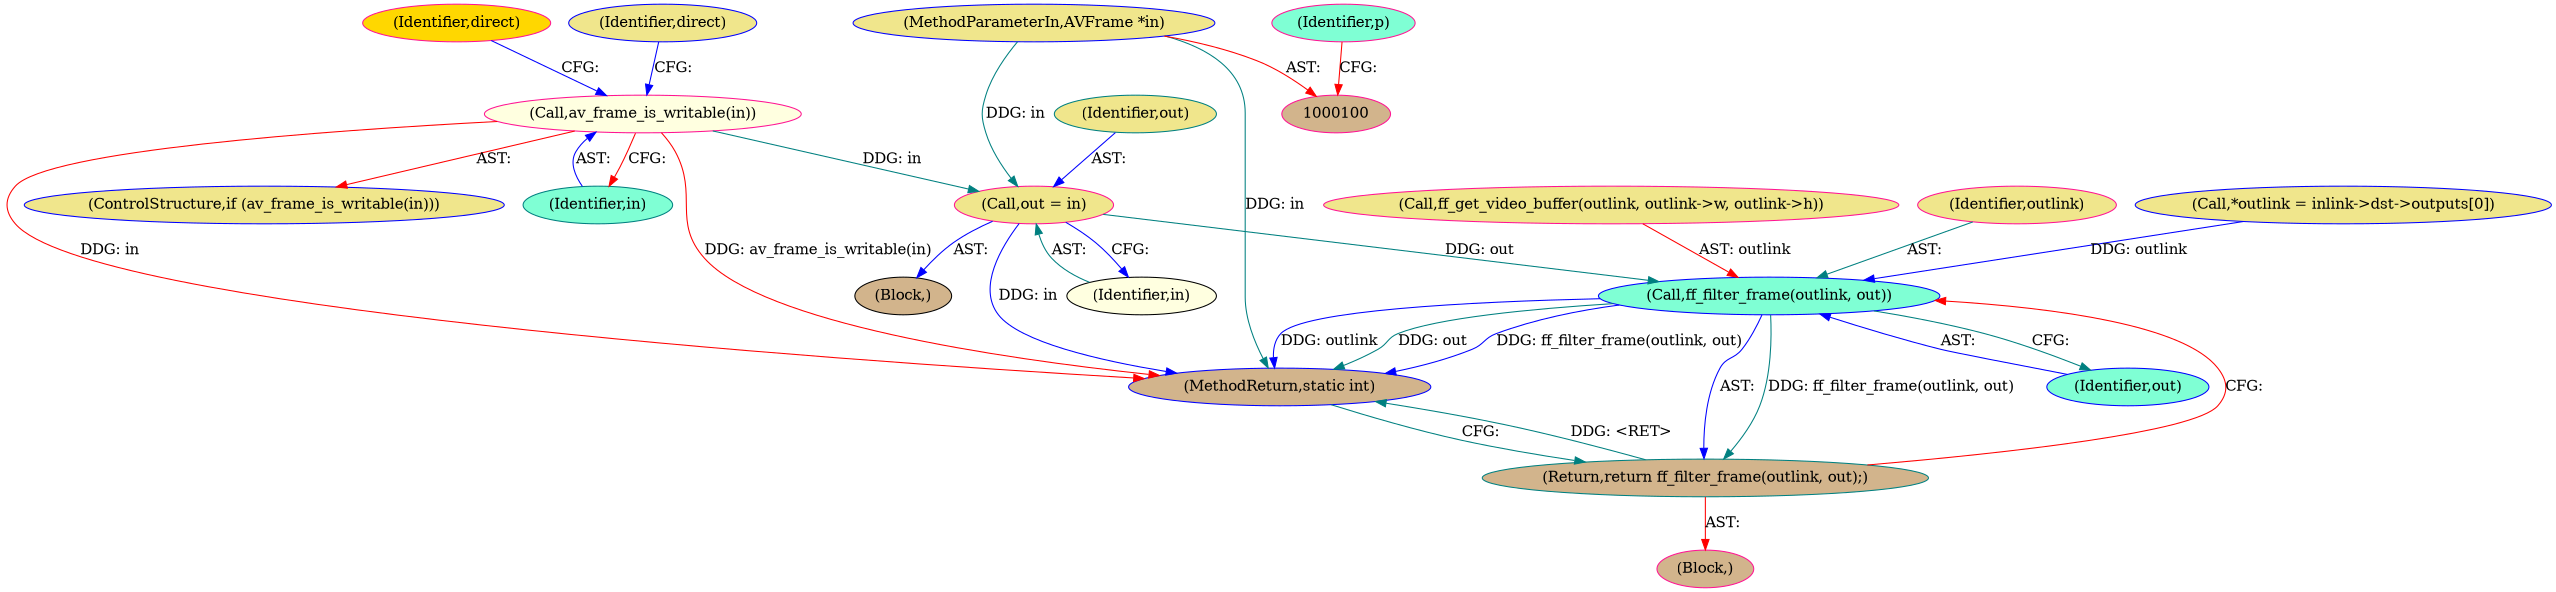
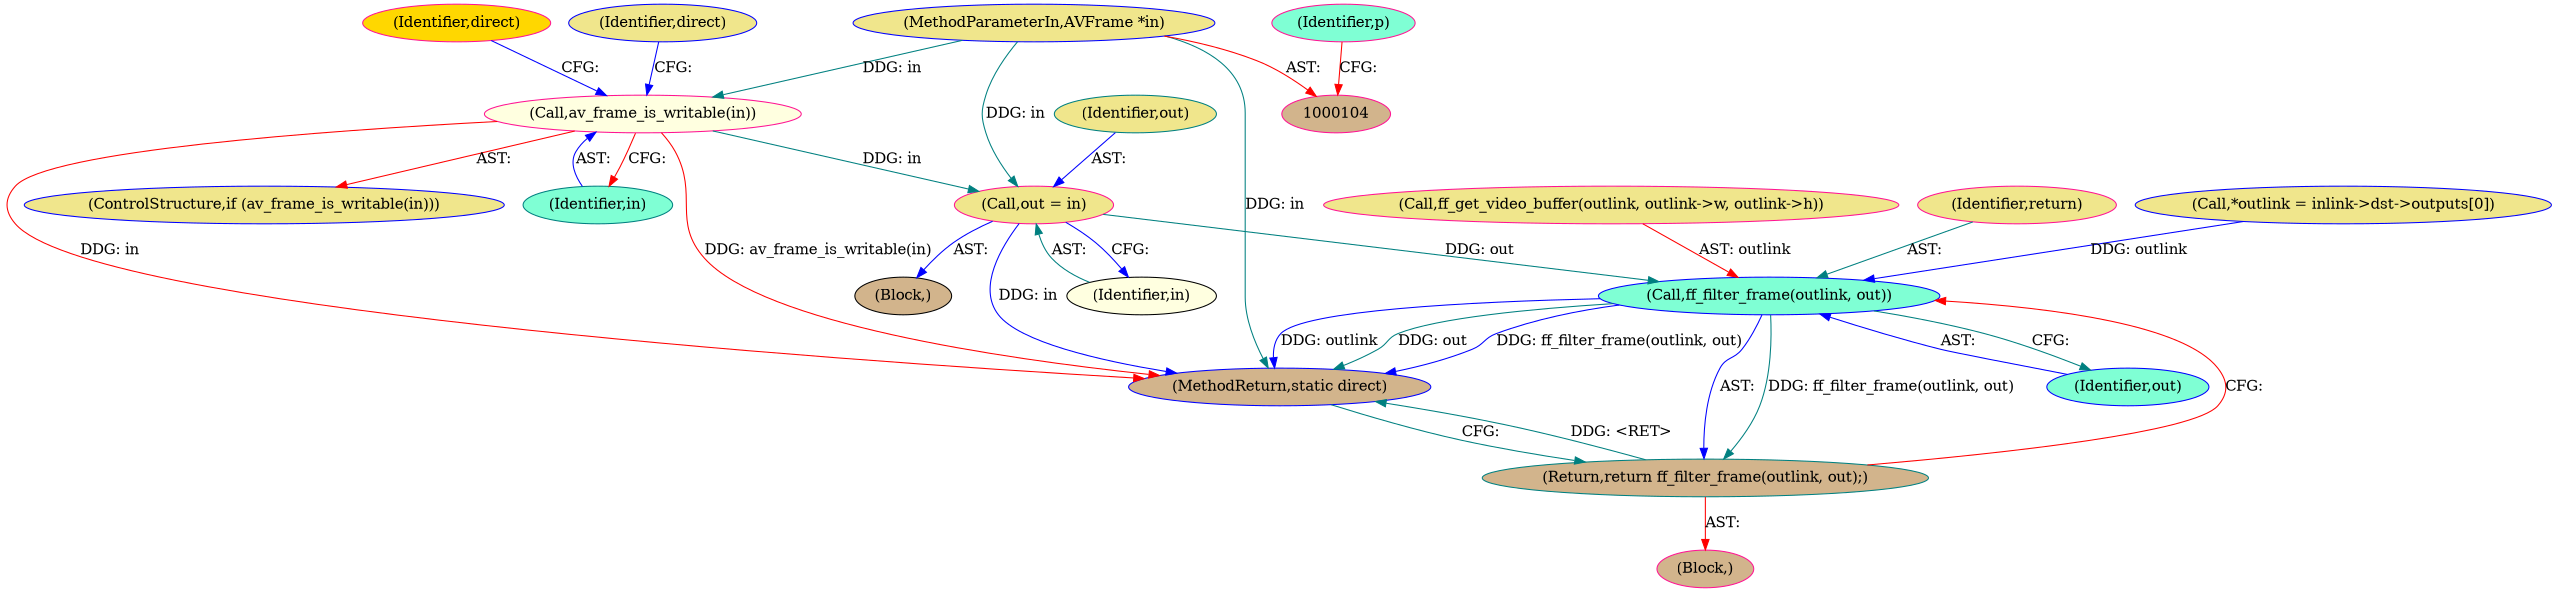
none -> (843, 68)
(1336, 114) -> (1336, 114)
(2017, 205) -> (2017, 205)
(1280, 387) -> (1280, 387)
